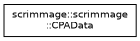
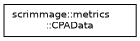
(70, 21) -> (70, 21)
